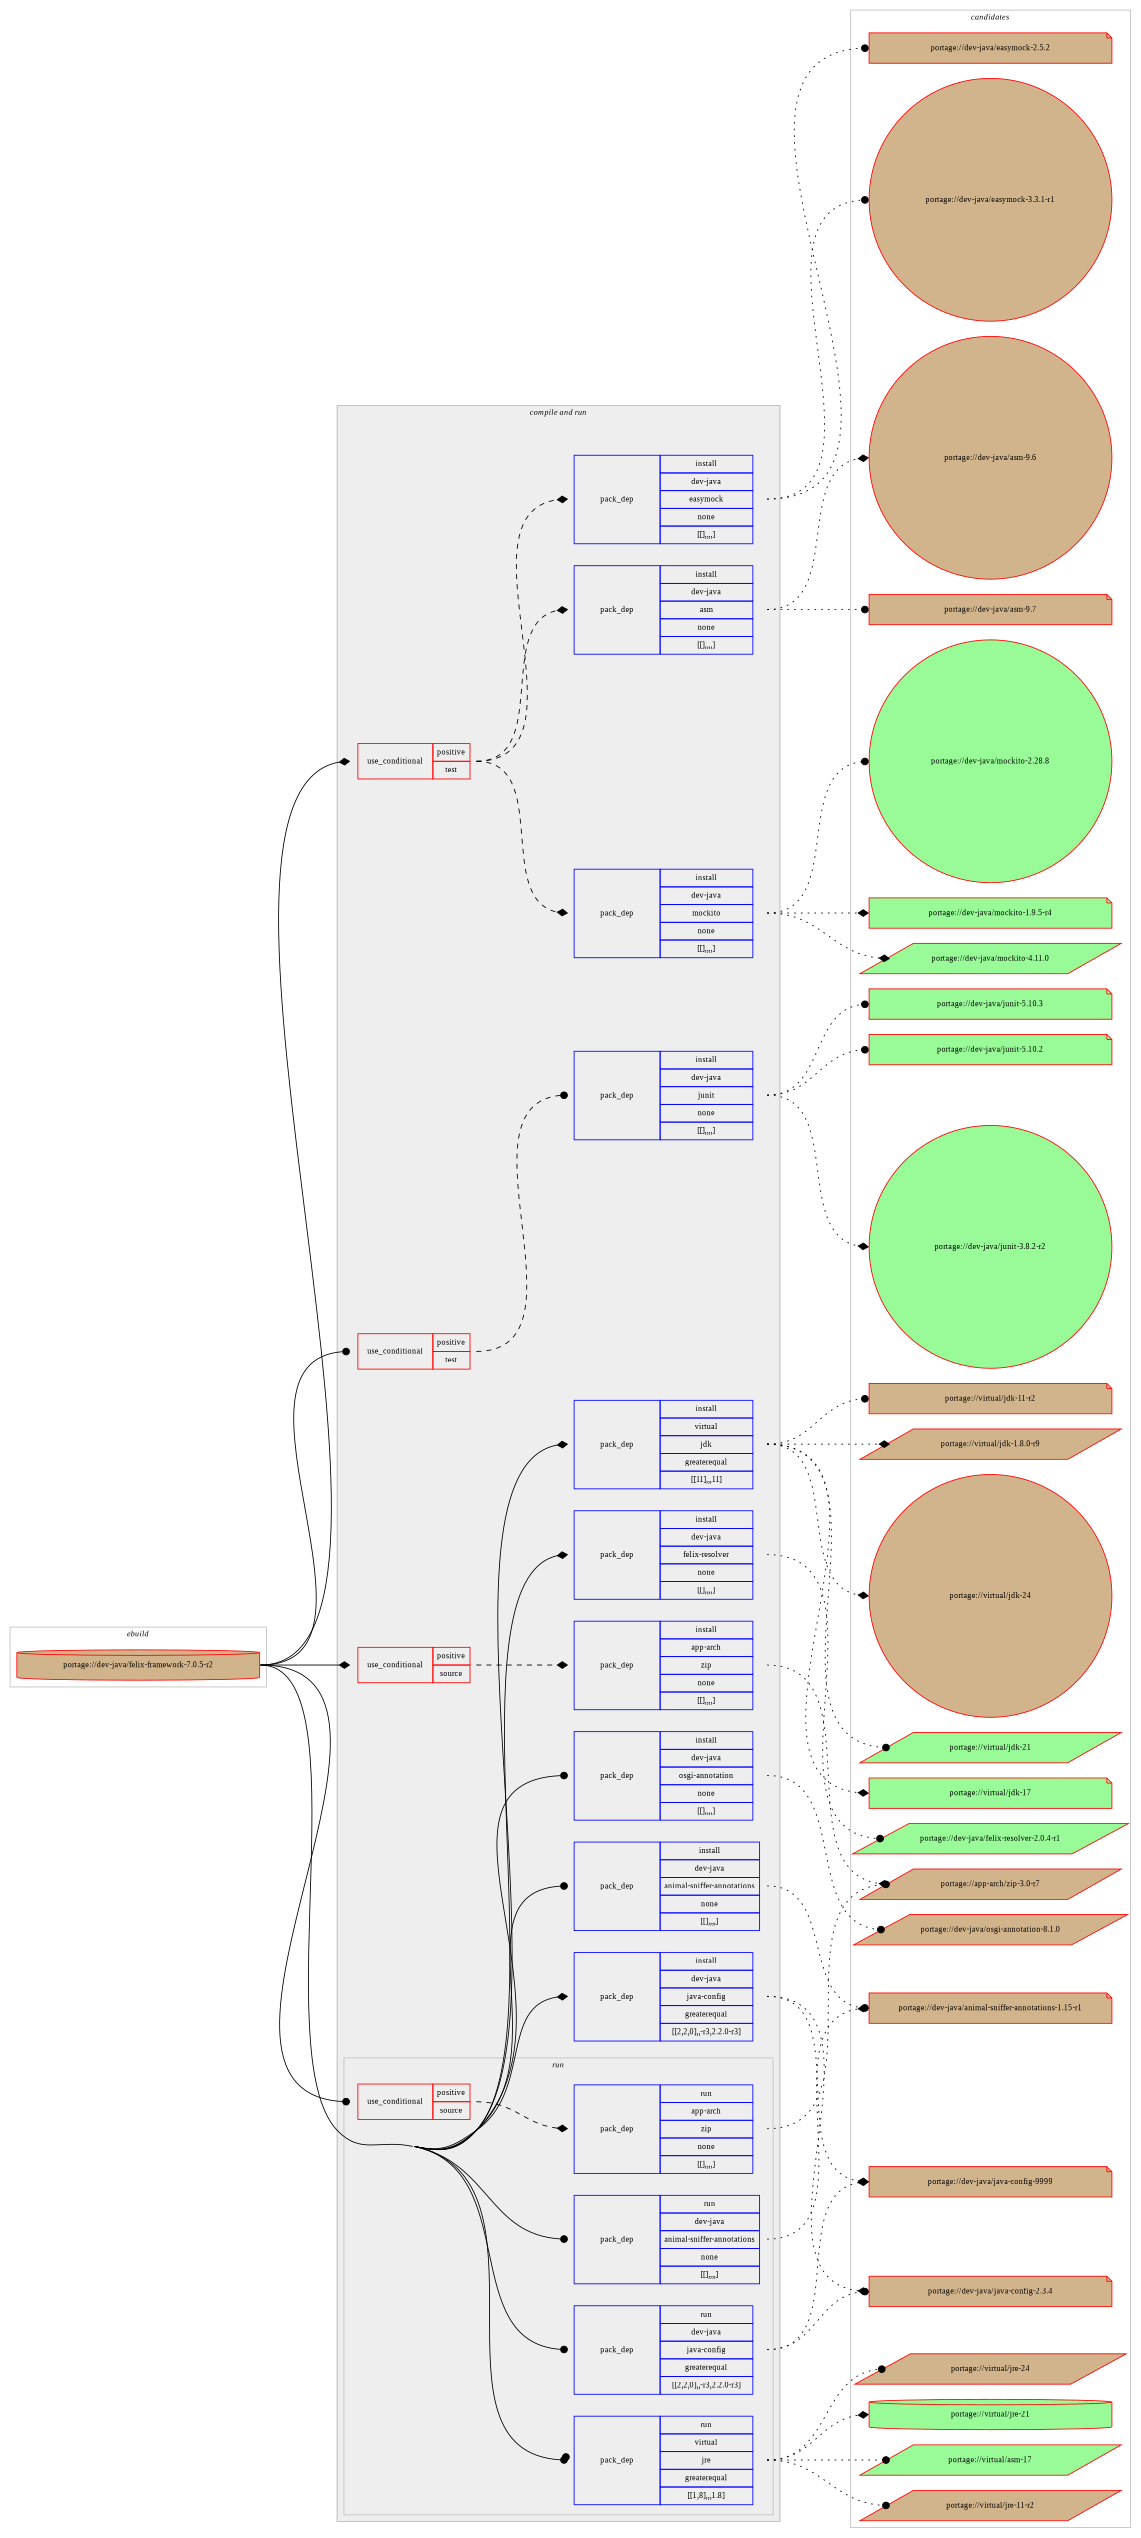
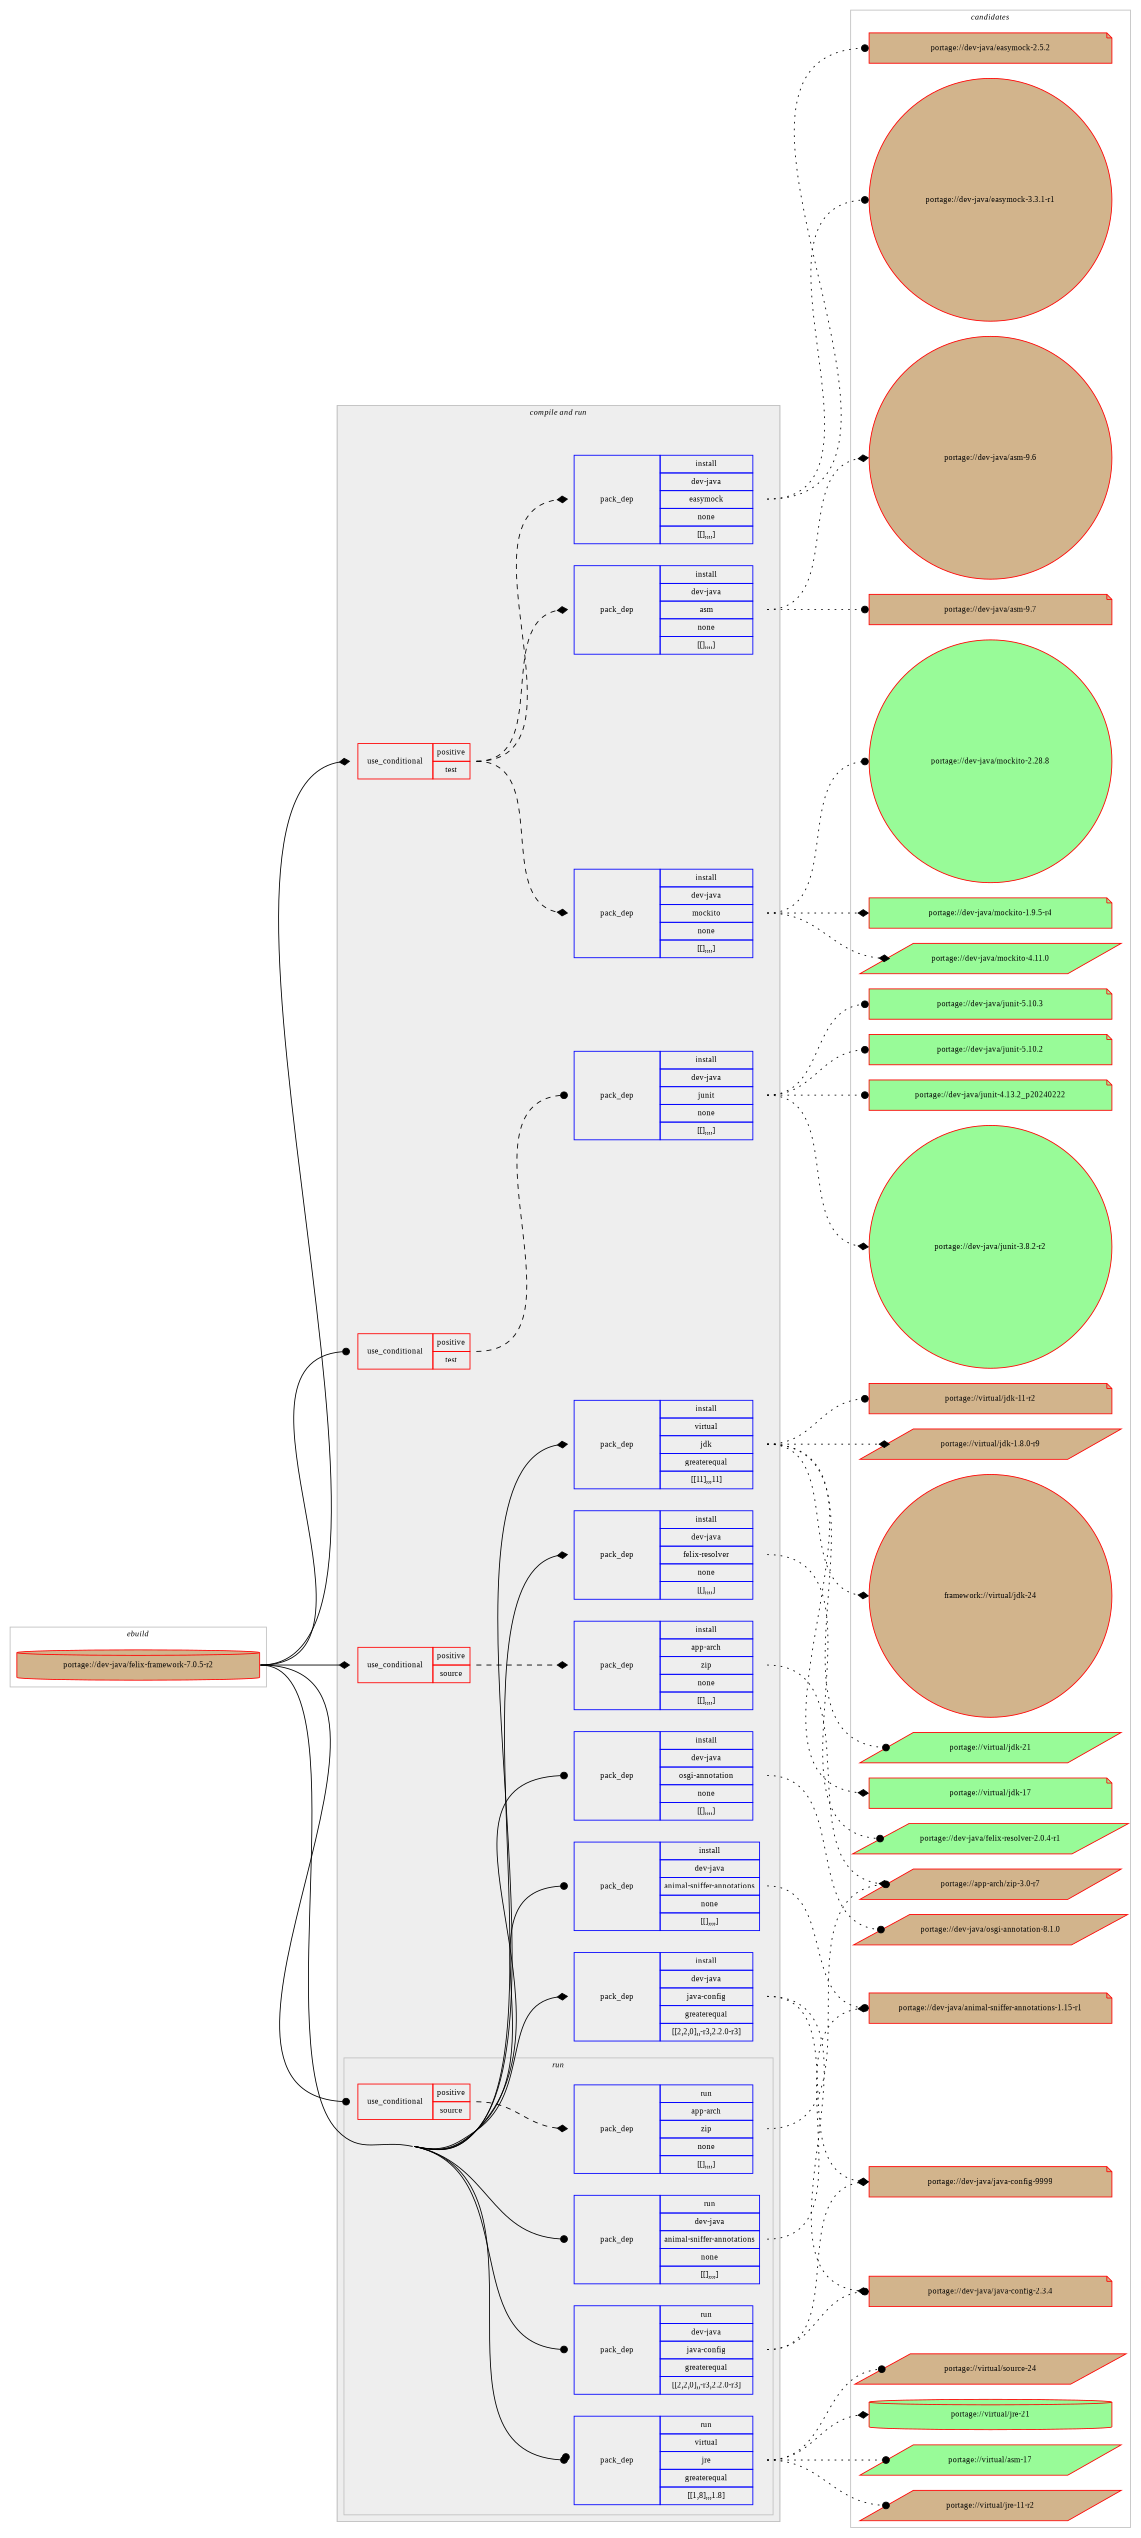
none -> (991, 1095)
(991, 1596) -> (991, 1596)
(991, 2369) -> (991, 2369)
